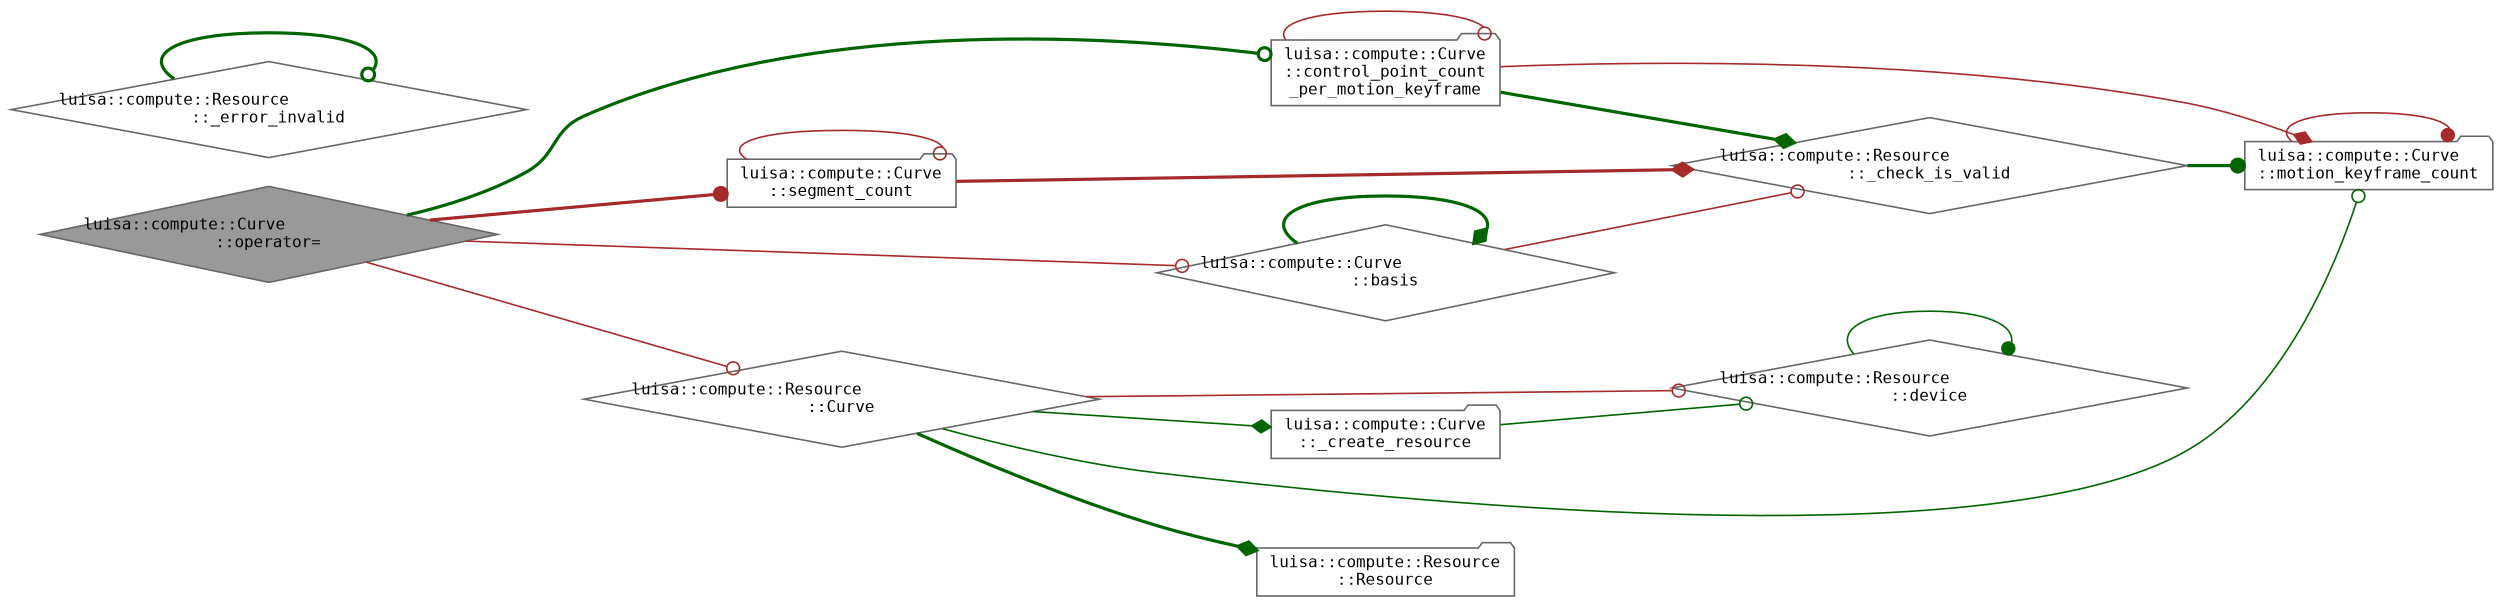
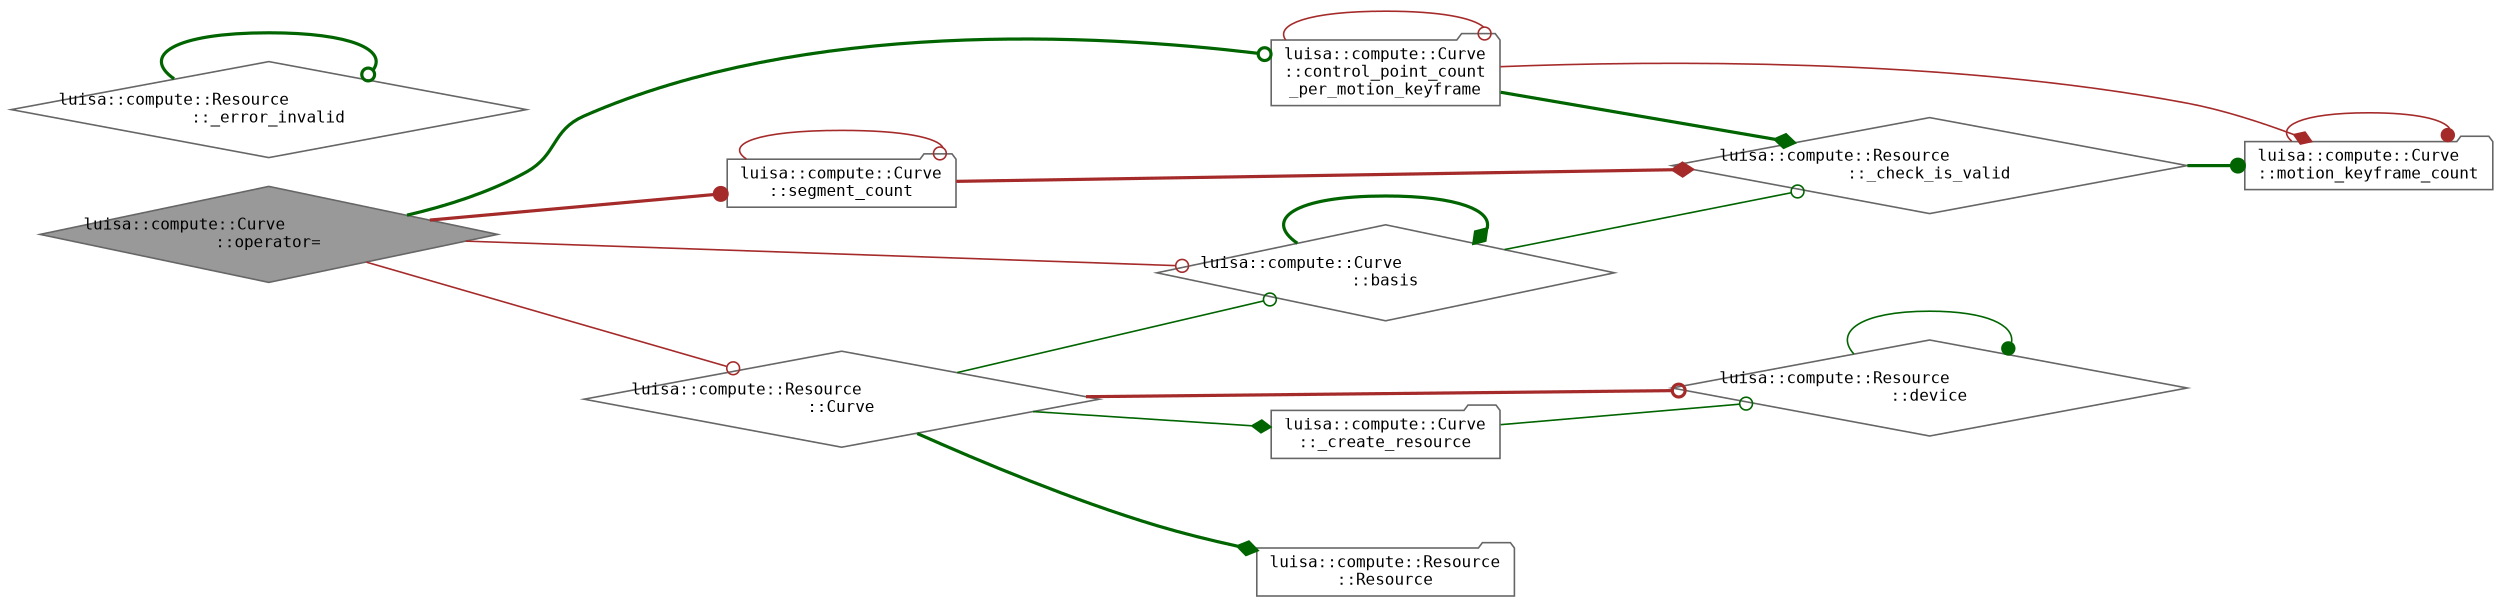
(1648, 221) -> (1648, 221)
(1379, 394) -> (1379, 394)
(1719, 514) -> (1110, 337)
